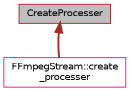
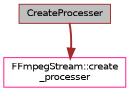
(58, 45) -> (71, 36)
